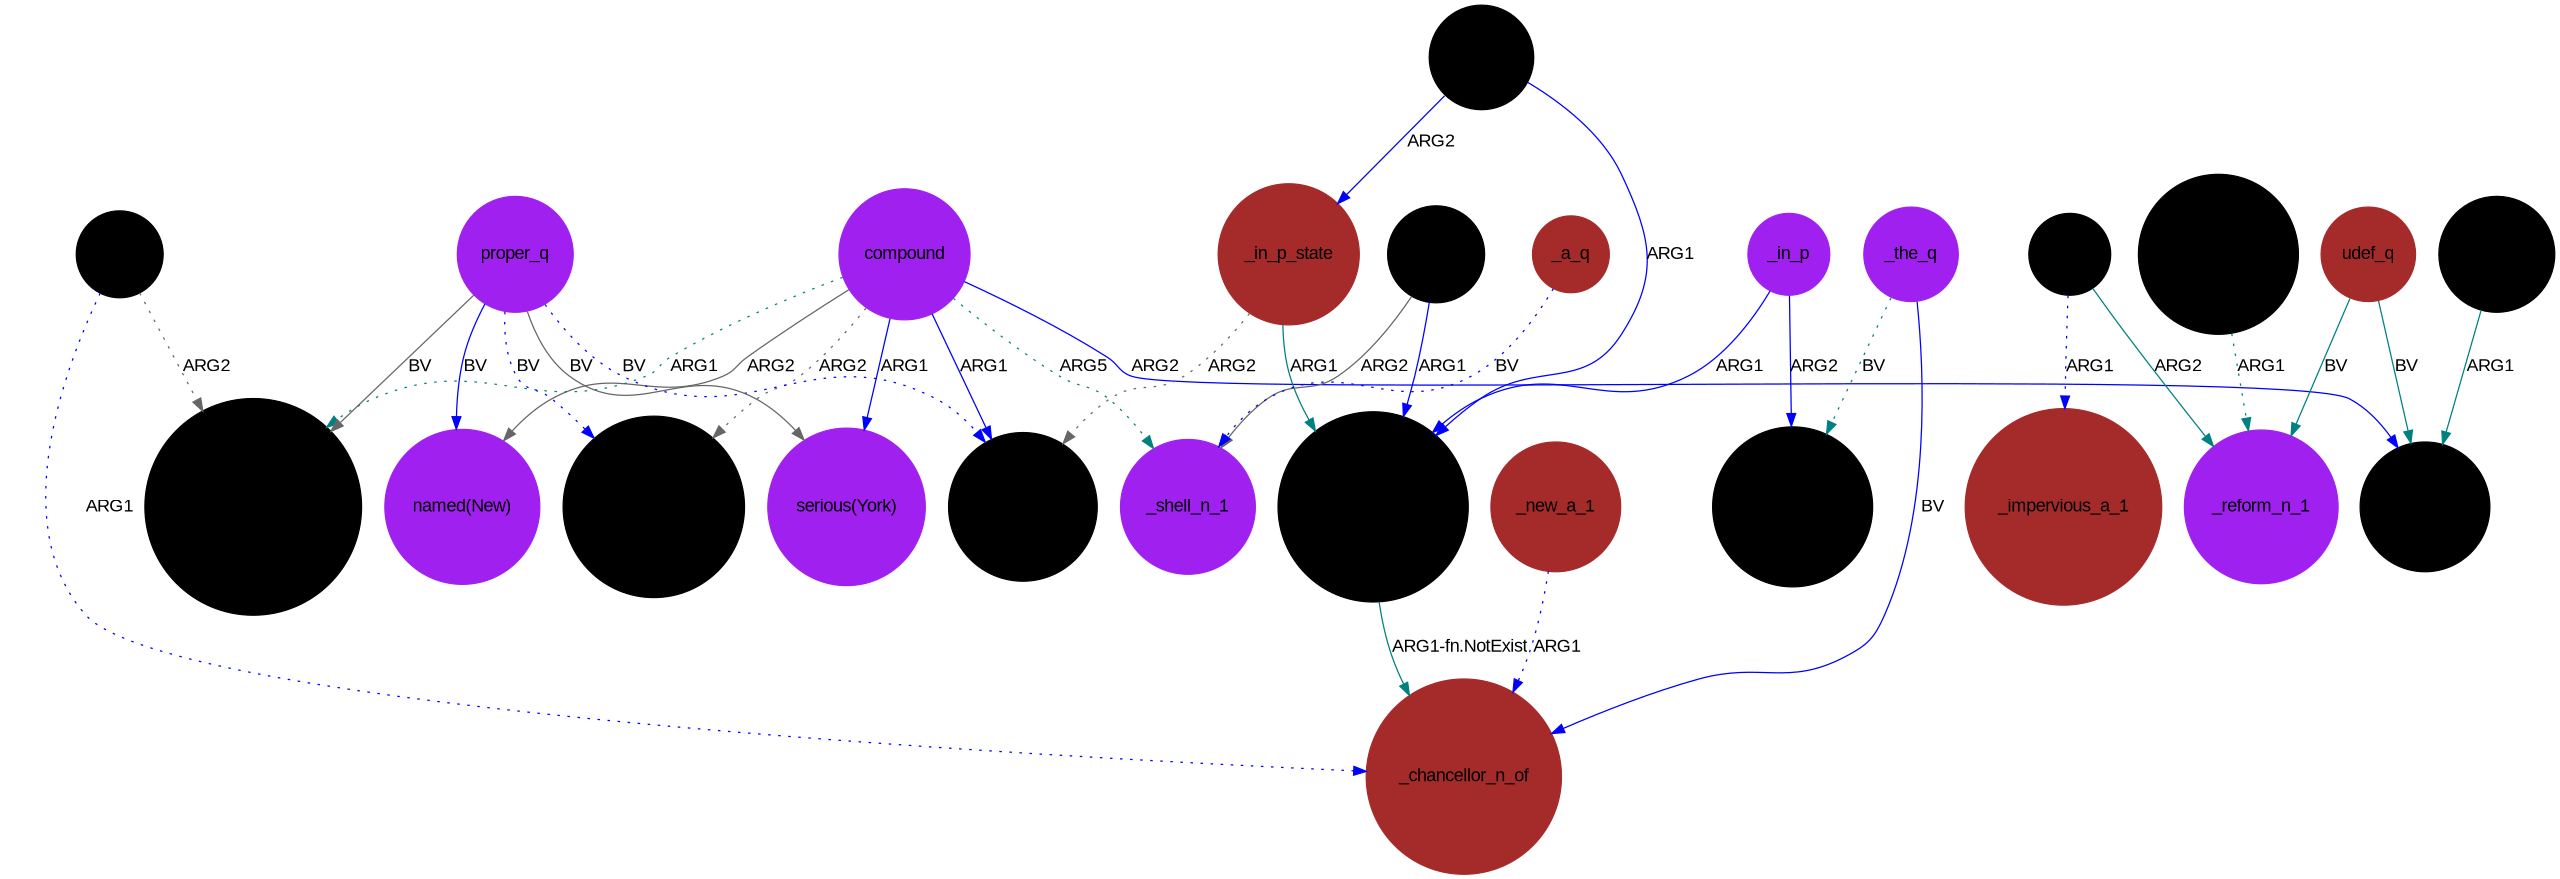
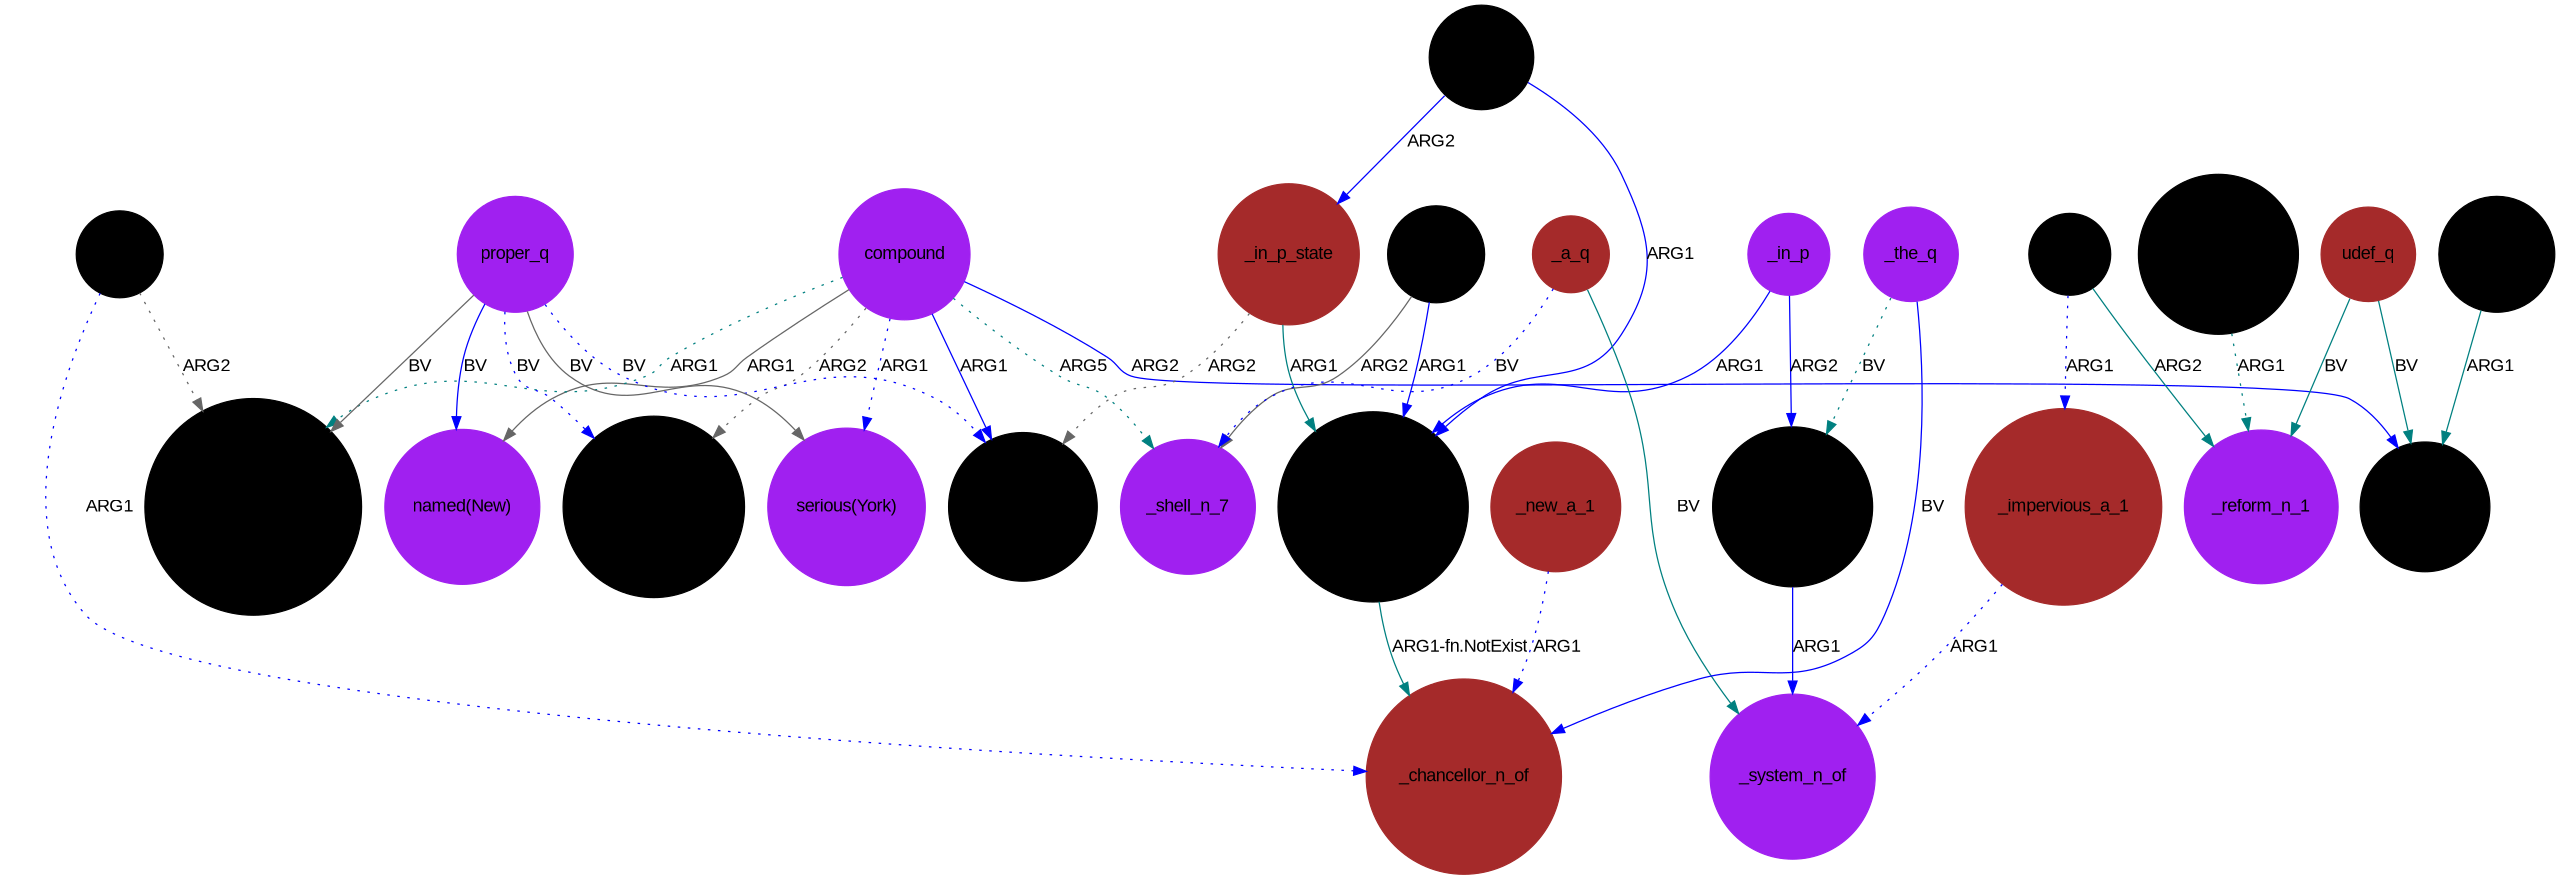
(771, 367) -> (771, 367)
(879, 368) -> (879, 368)
(1188, 507) -> (1188, 507)
none -> (1793, 777)
